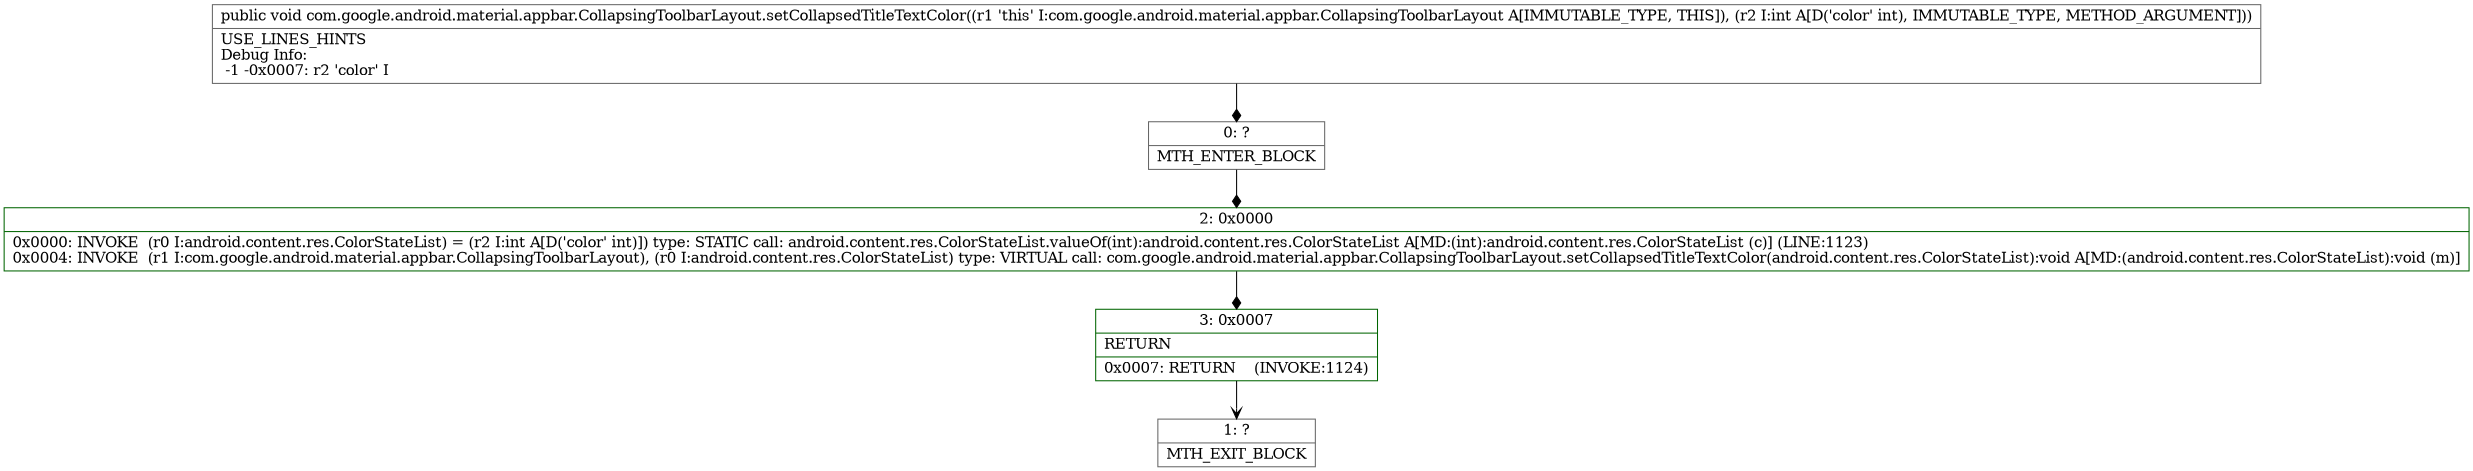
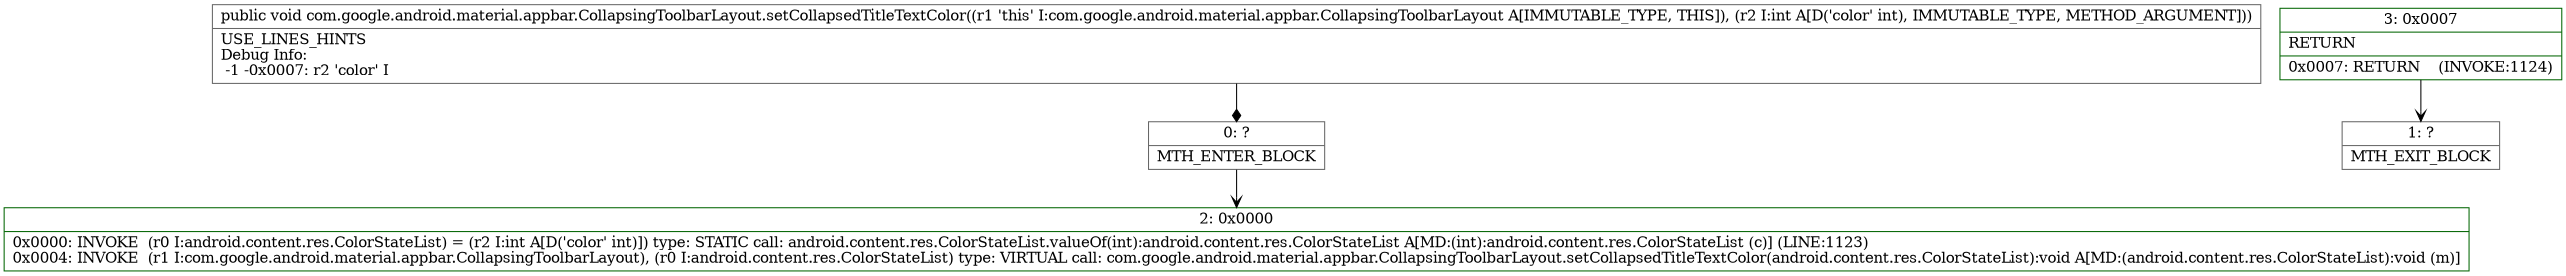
(1237, 182) -> (1237, 183)
(1237, 284) -> none
